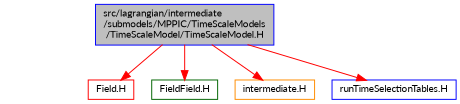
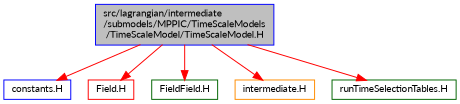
none -> (37, 90)
(394, 90) -> (394, 90)
